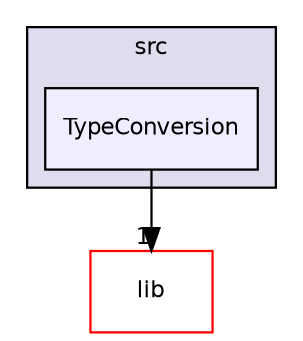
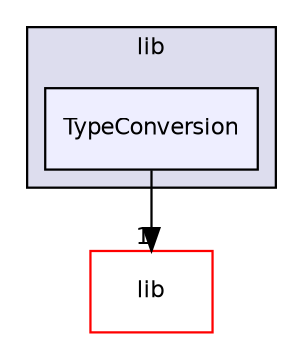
(151, 49) -> (151, 49)
